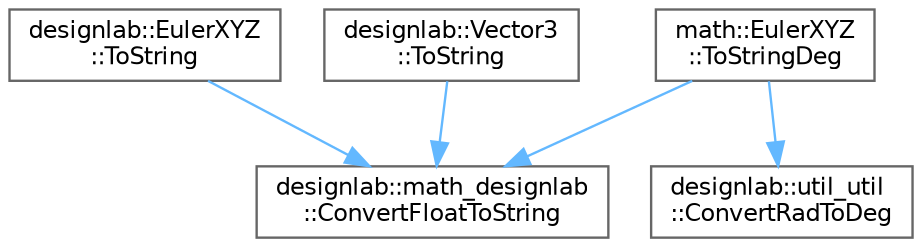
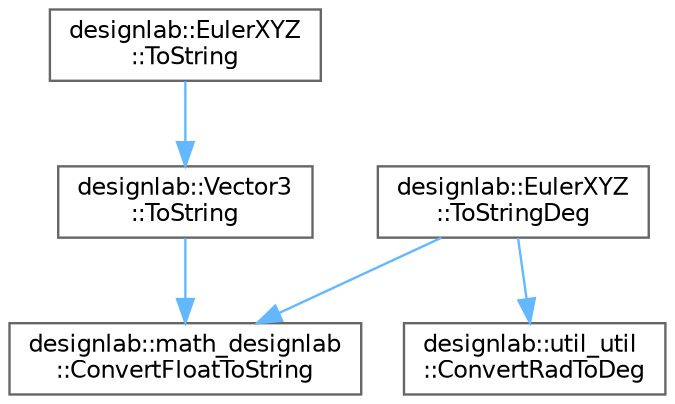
(765, 45) -> (513, 202)
(278, 118) -> (185, 111)
